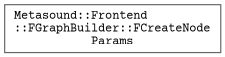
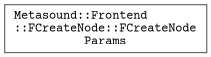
(113, 29) -> (106, 29)
